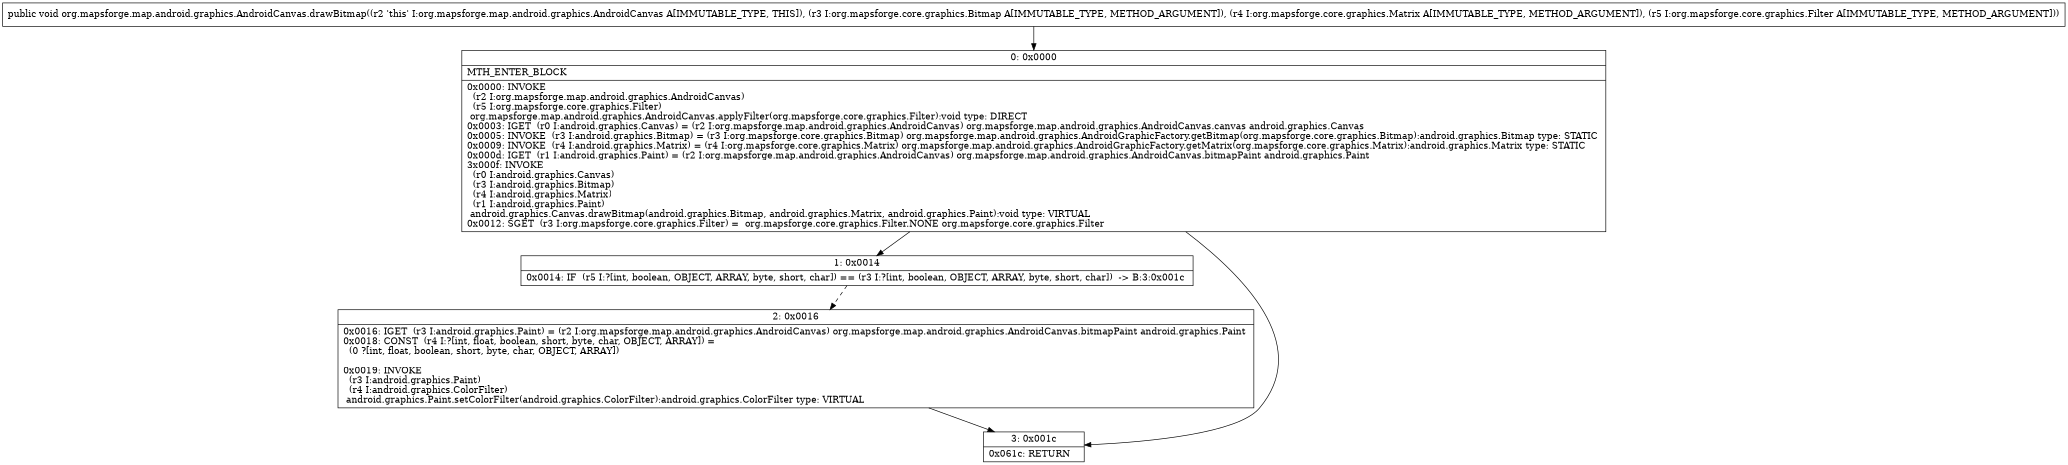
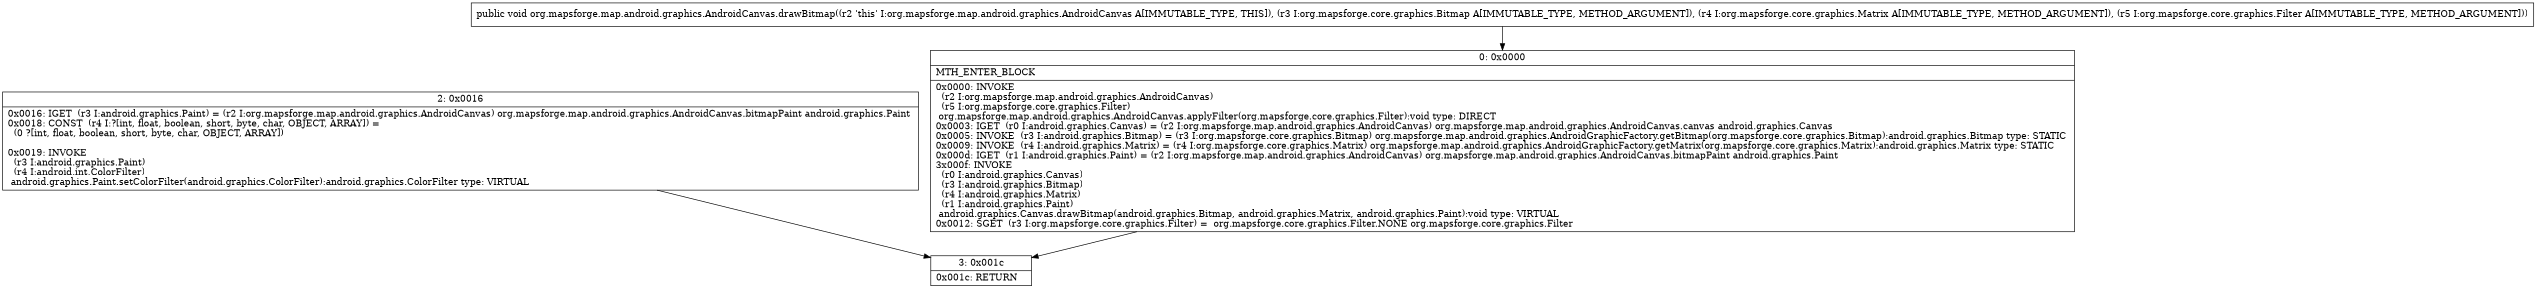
(857, 271) -> none
(425, 390) -> (76, 173)
(1034, 454) -> (981, 278)
